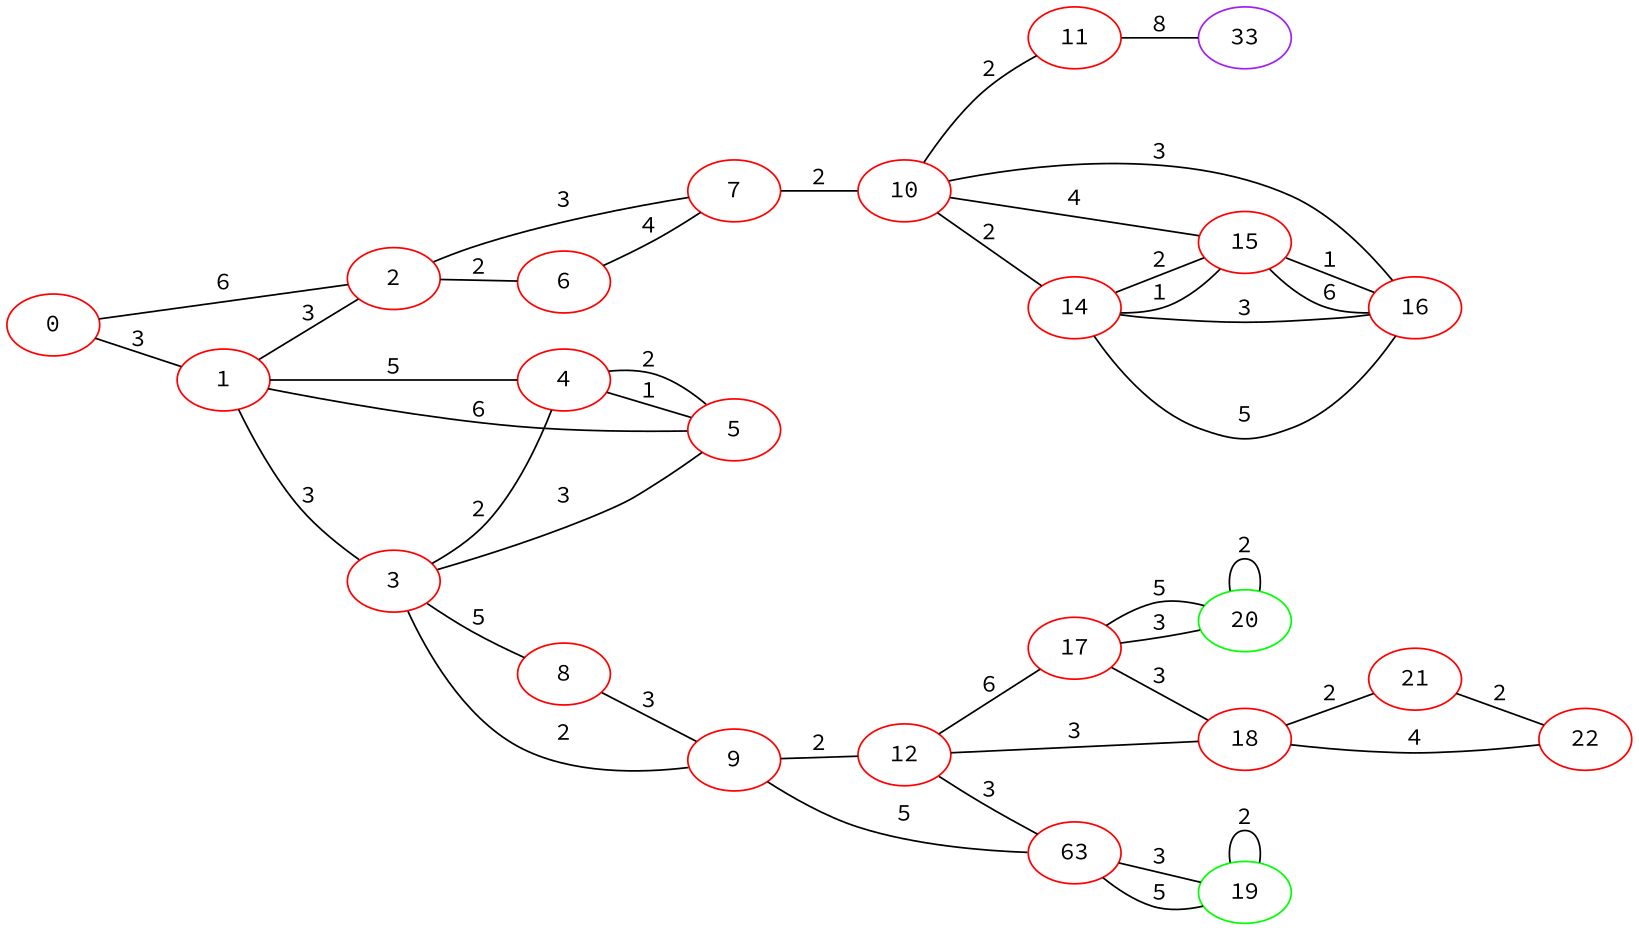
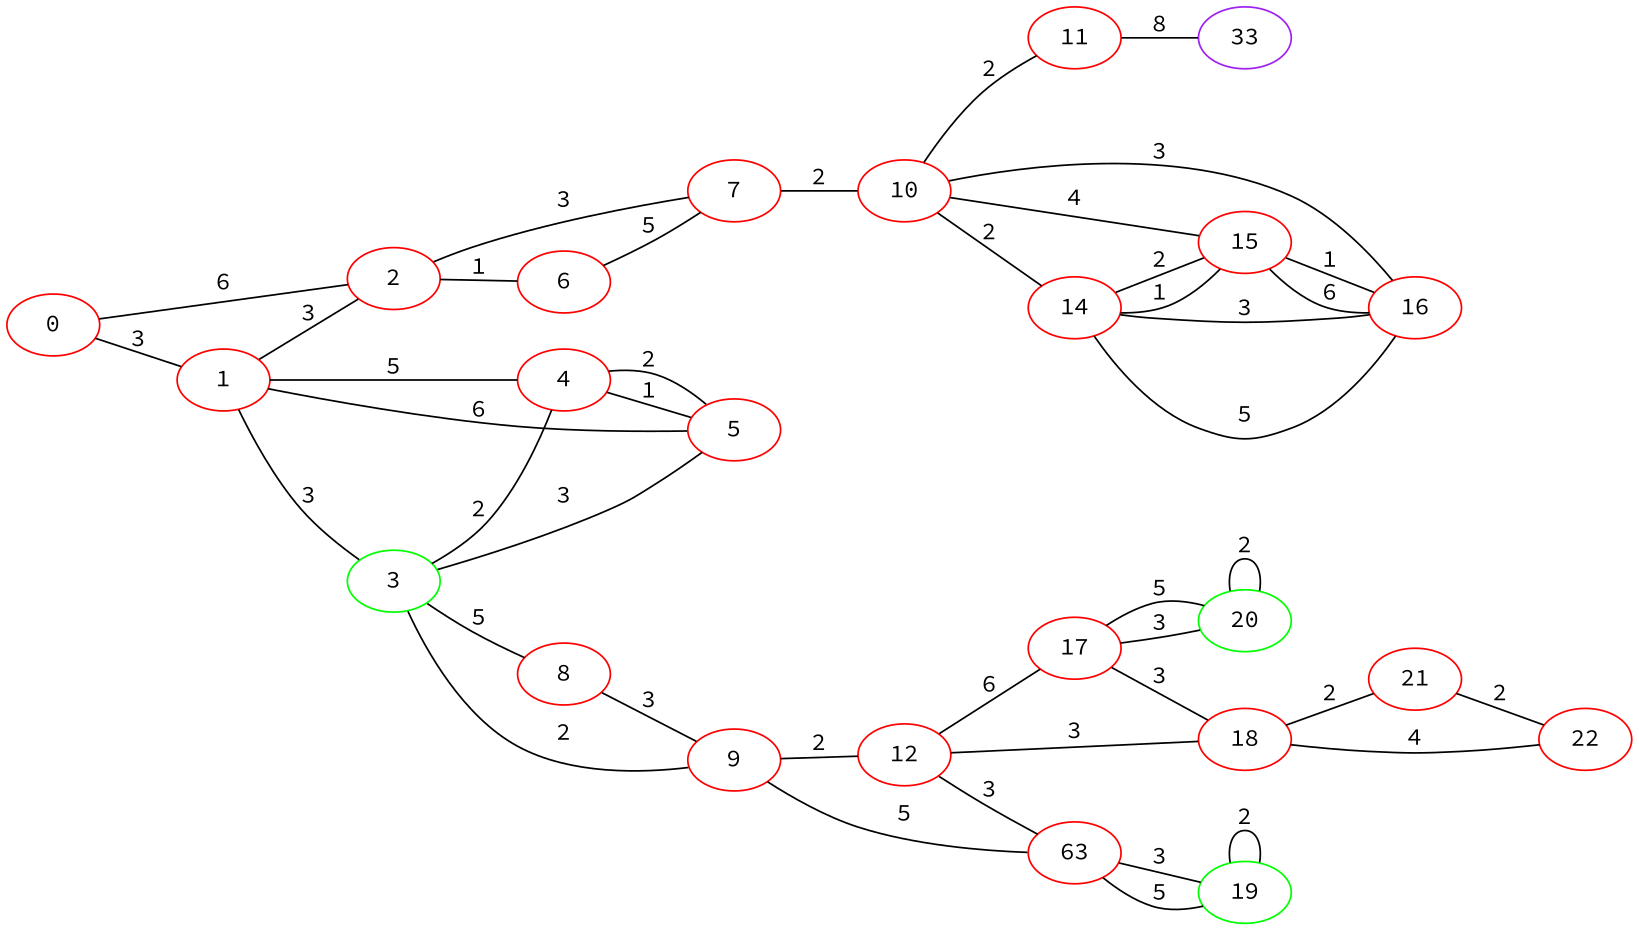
(649, 226) -> (649, 226)
(479, 267) -> (479, 267)
(394, 581) -> (394, 581)
